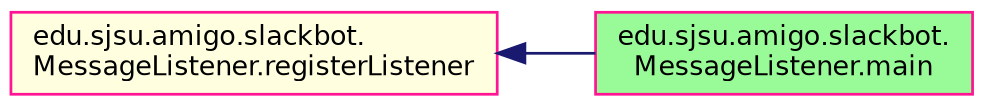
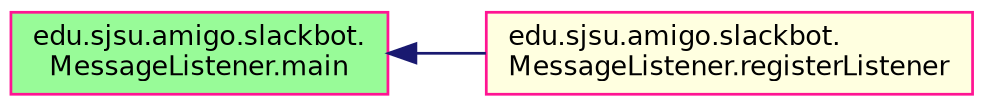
(560, 53) -> (451, 53)
